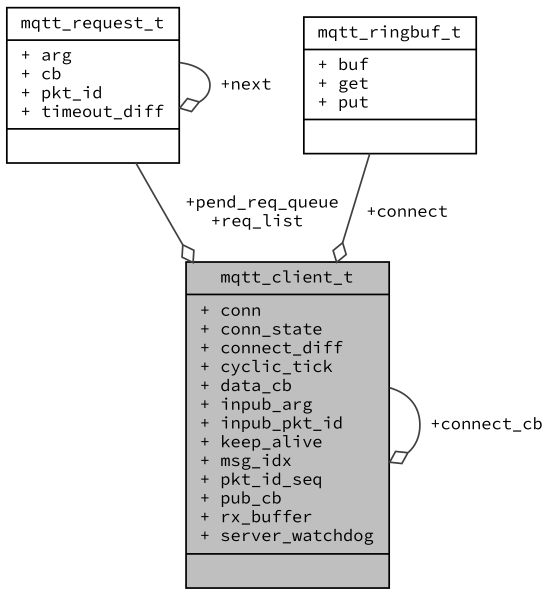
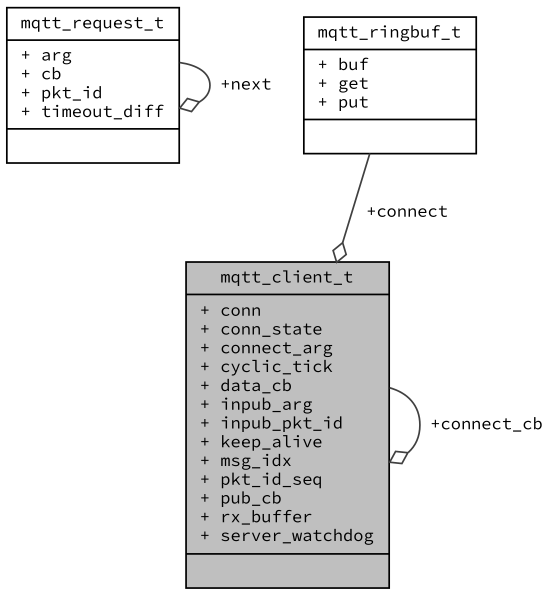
(159, 204) -> none
(272, 348) -> (267, 348)
